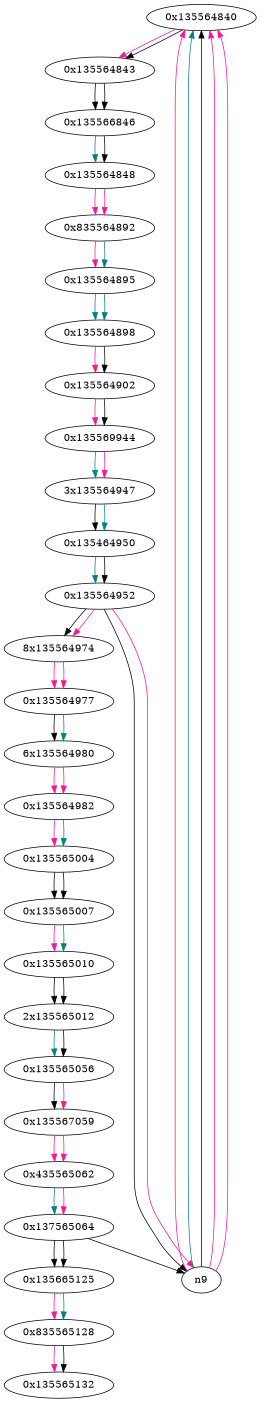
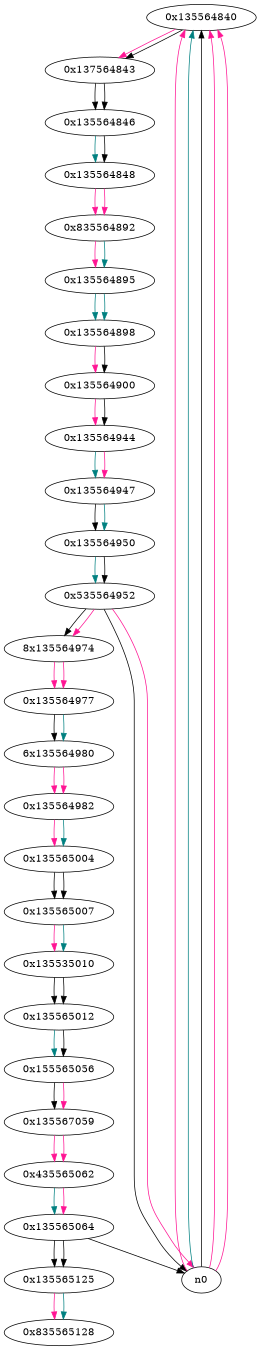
(100, 70) -> (100, 70)
(100, 123) -> (100, 123)
(100, 386) -> (100, 386)
(100, 438) -> (100, 438)
(100, 491) -> (100, 491)
(100, 544) -> (100, 544)
(100, 596) -> (100, 596)
(59, 964) -> (59, 964)
(59, 1017) -> (59, 1017)
(59, 1070) -> (59, 1070)
(59, 1227) -> (59, 1227)
(59, 1280) -> (59, 1280)
(201, 1280) -> (201, 1280)
(59, 1385) -> none
